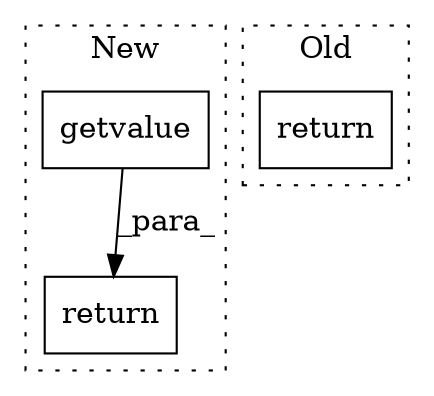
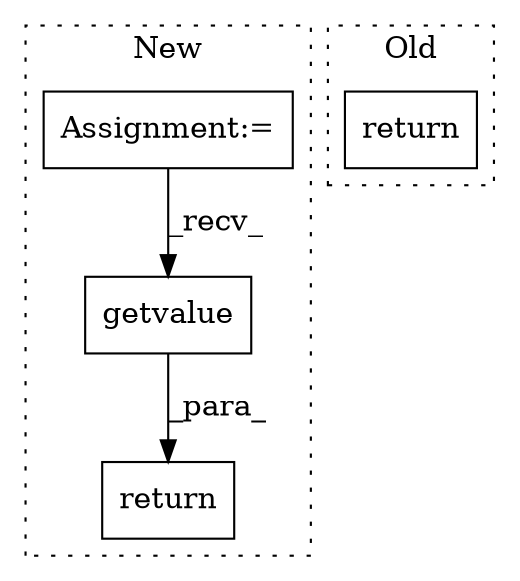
none -> (168, 130)
